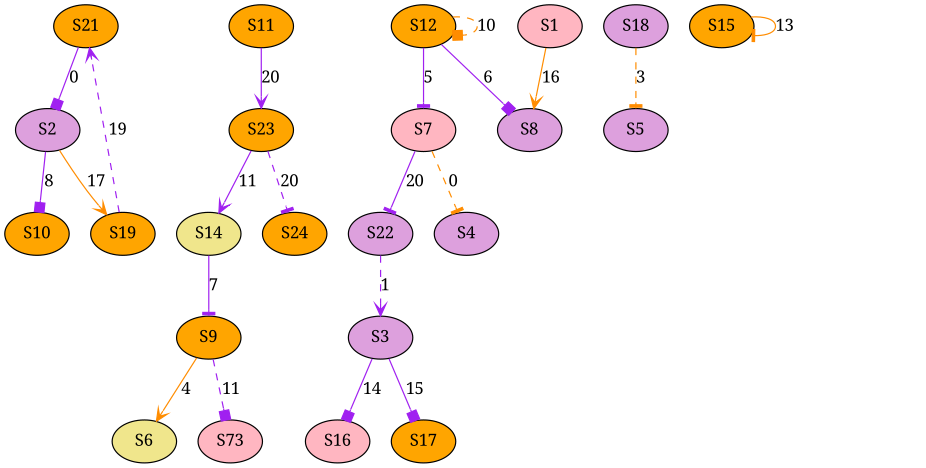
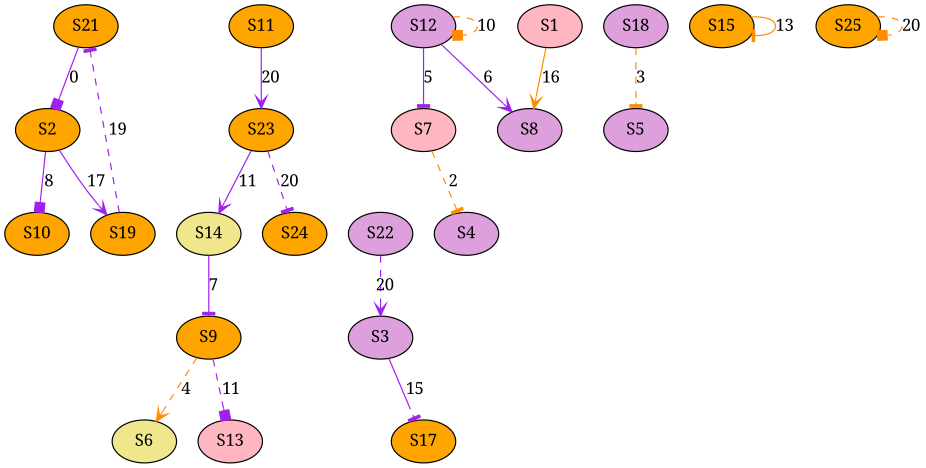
(424, 26) -> (424, 26)
none -> (848, 26)
(472, 74) -> (472, 74)
(48, 130) -> (48, 130)
(105, 133) -> (105, 133)
(78, 179) -> (78, 179)
(403, 179) -> none
(453, 182) -> (453, 182)
(385, 286) -> (385, 286)
(180, 384) -> (180, 384)
(400, 384) -> (400, 384)
(230, 441) -> (230, 441)
(338, 441) -> none
